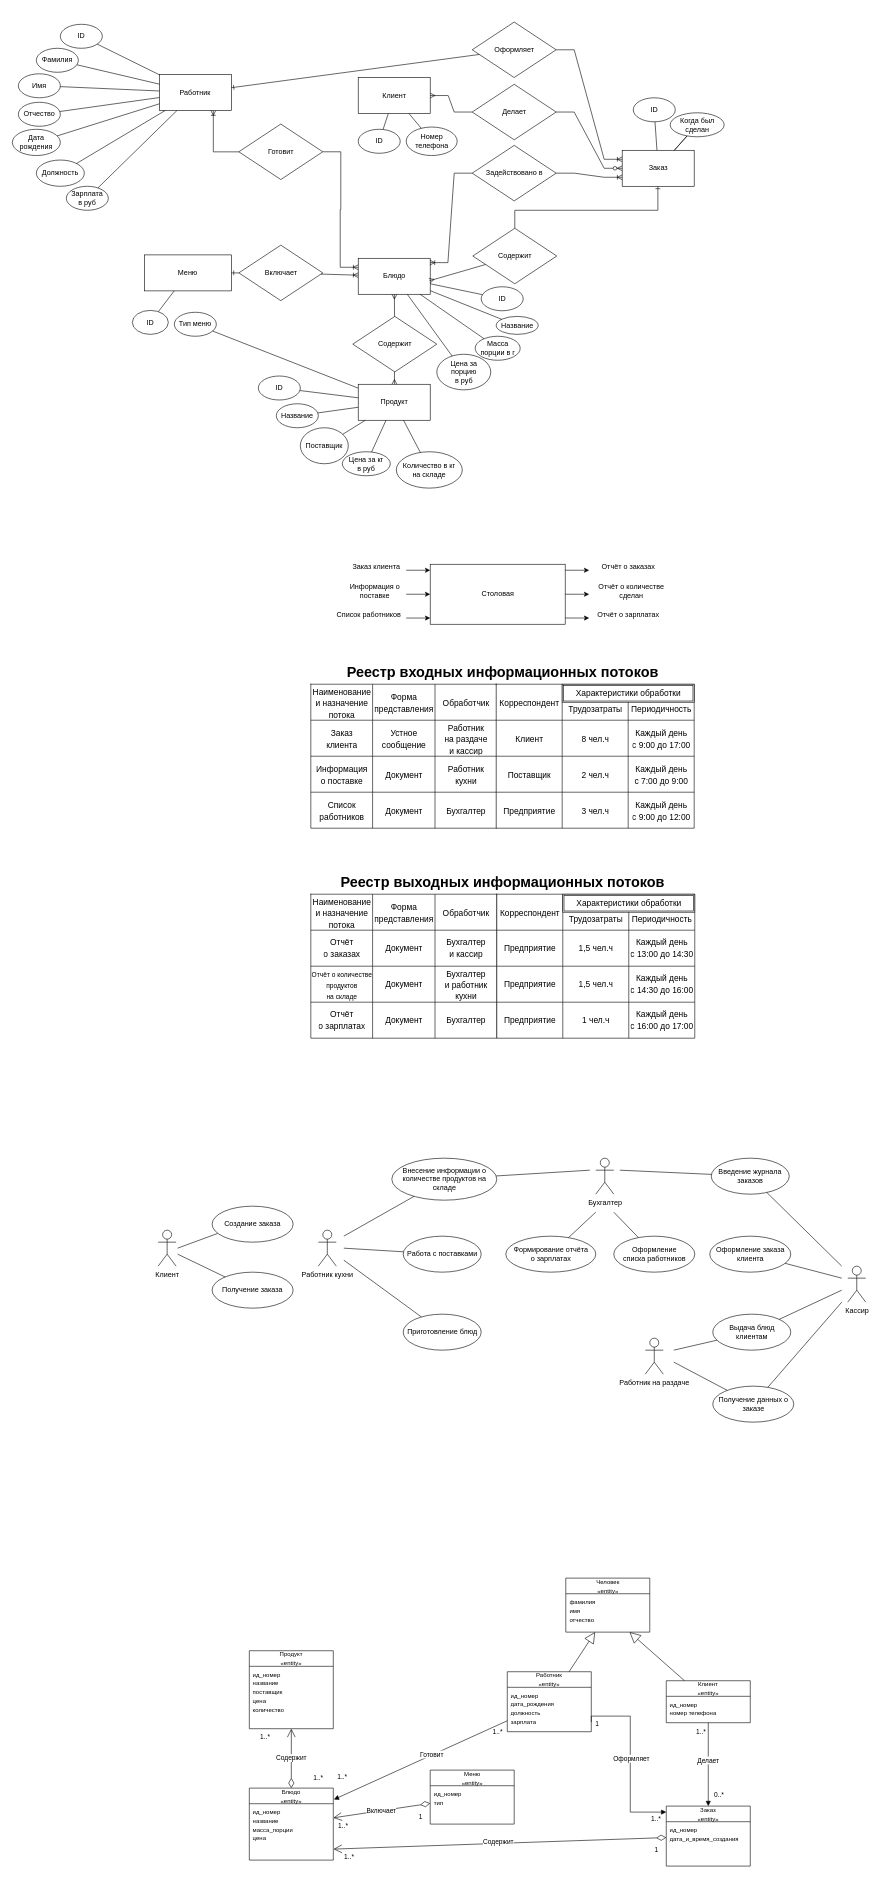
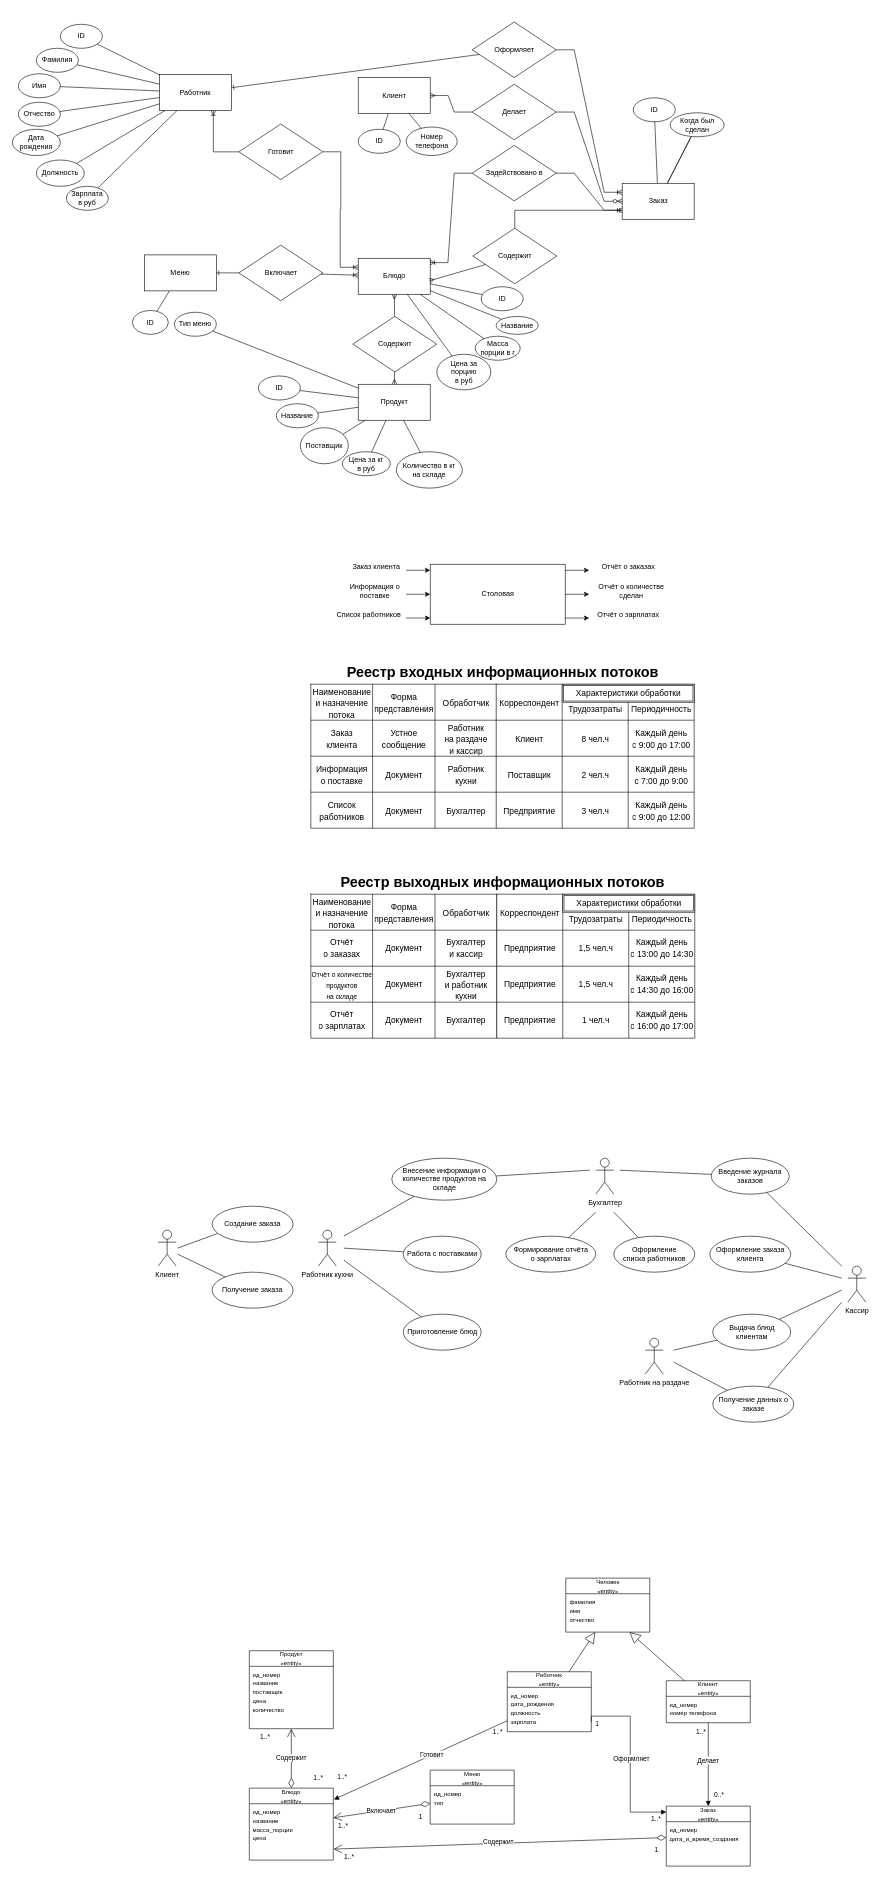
(658, 168) -> (658, 201)
(188, 273) -> (180, 273)
